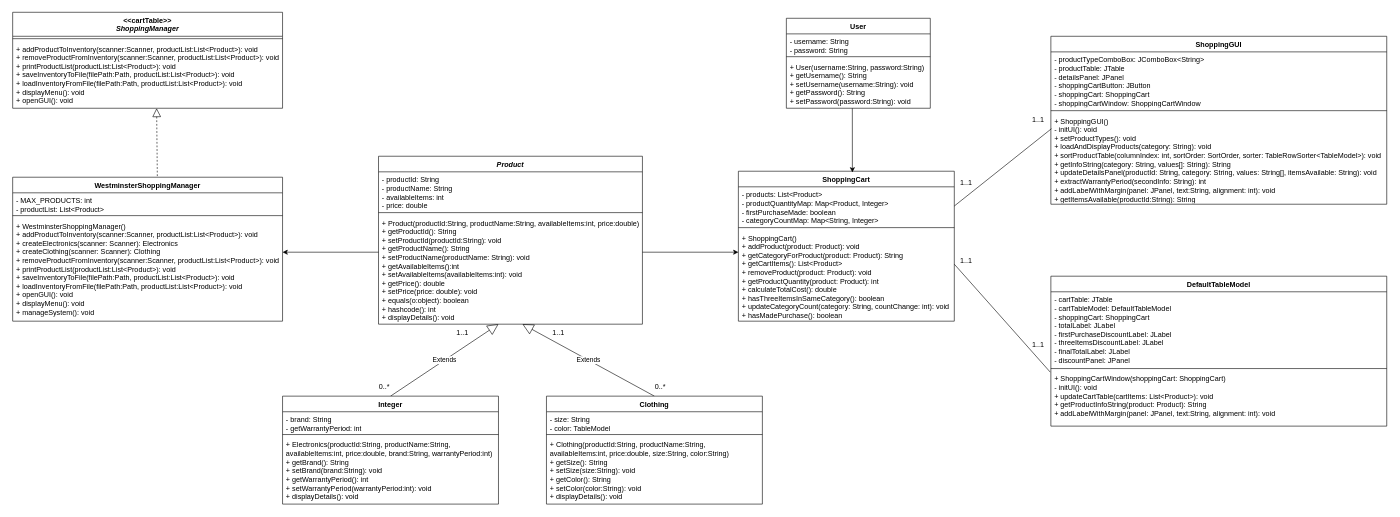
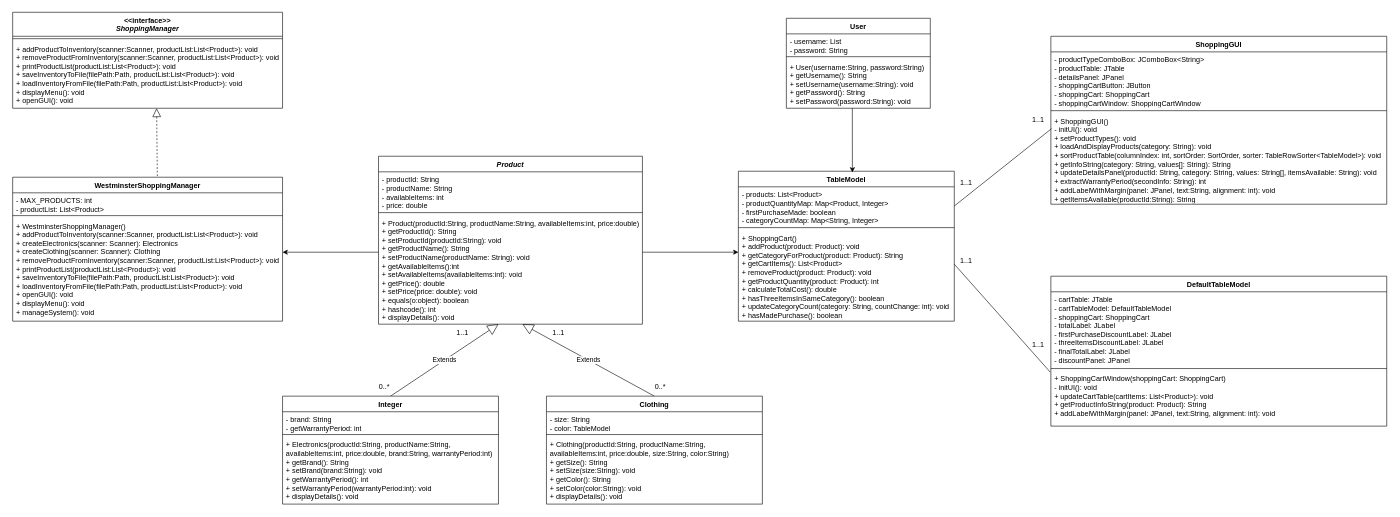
(147, 25) -> (147, 25)
(822, 47) -> (822, 47)
(846, 180) -> (846, 180)
